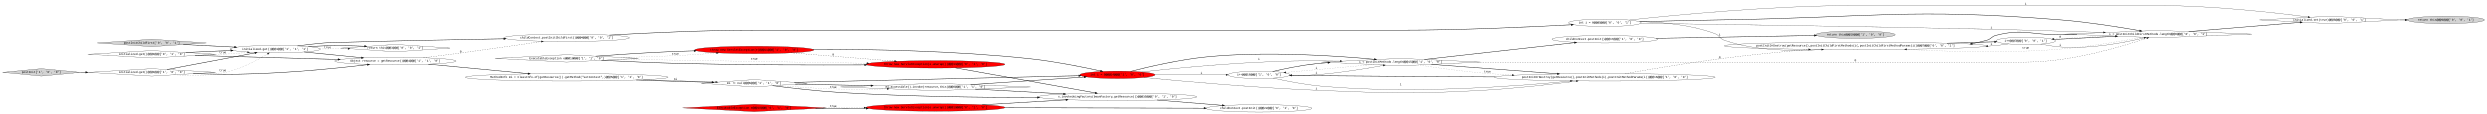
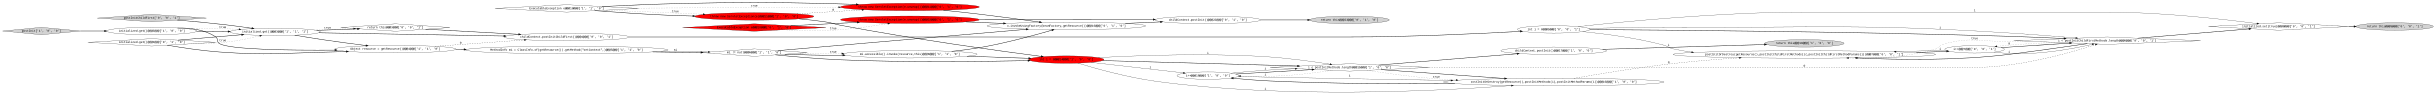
none -> (1350, 20)
none -> (472, 32)
(152, 72) -> (152, 31)
(936, 87) -> (910, 54)
